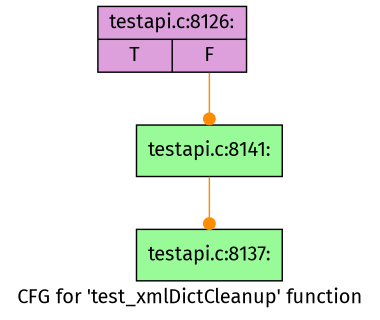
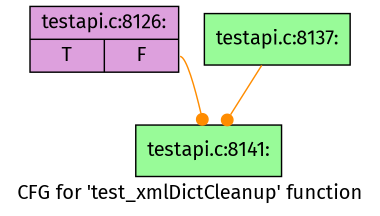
(209, 197) -> (246, 90)
